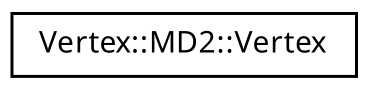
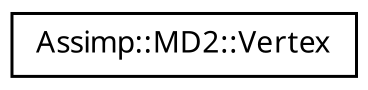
(184, 45) -> (184, 45)
